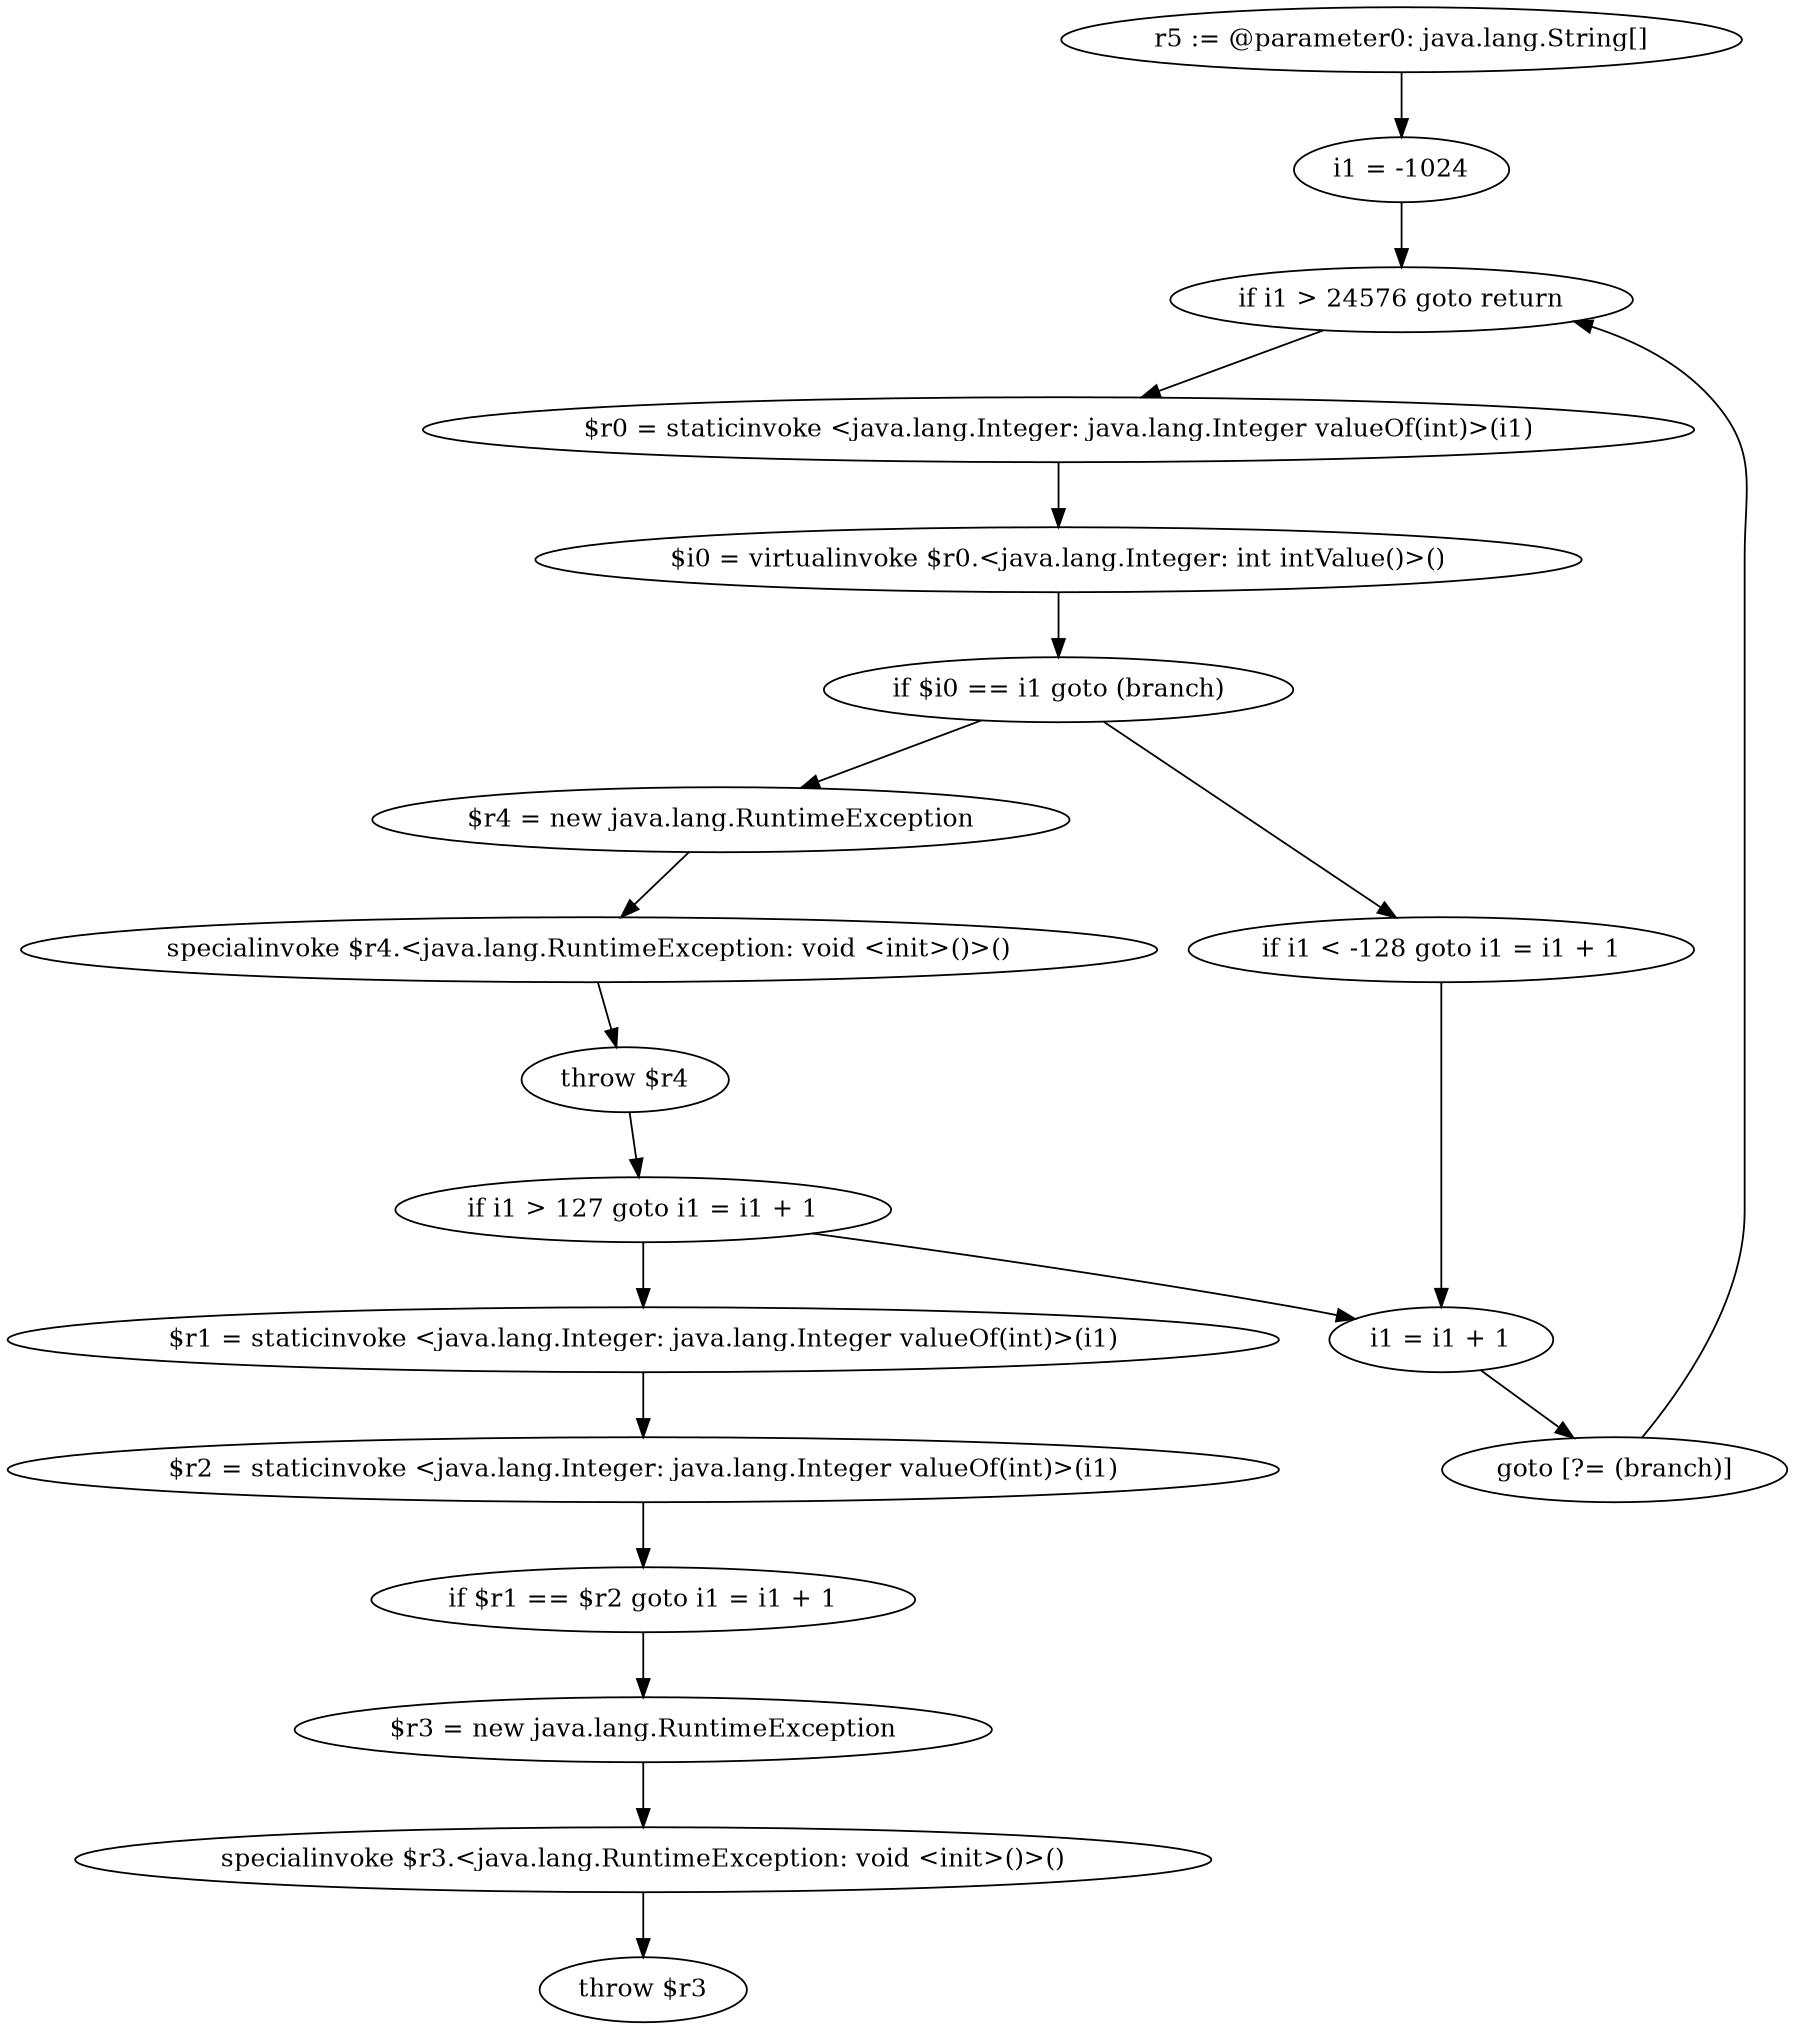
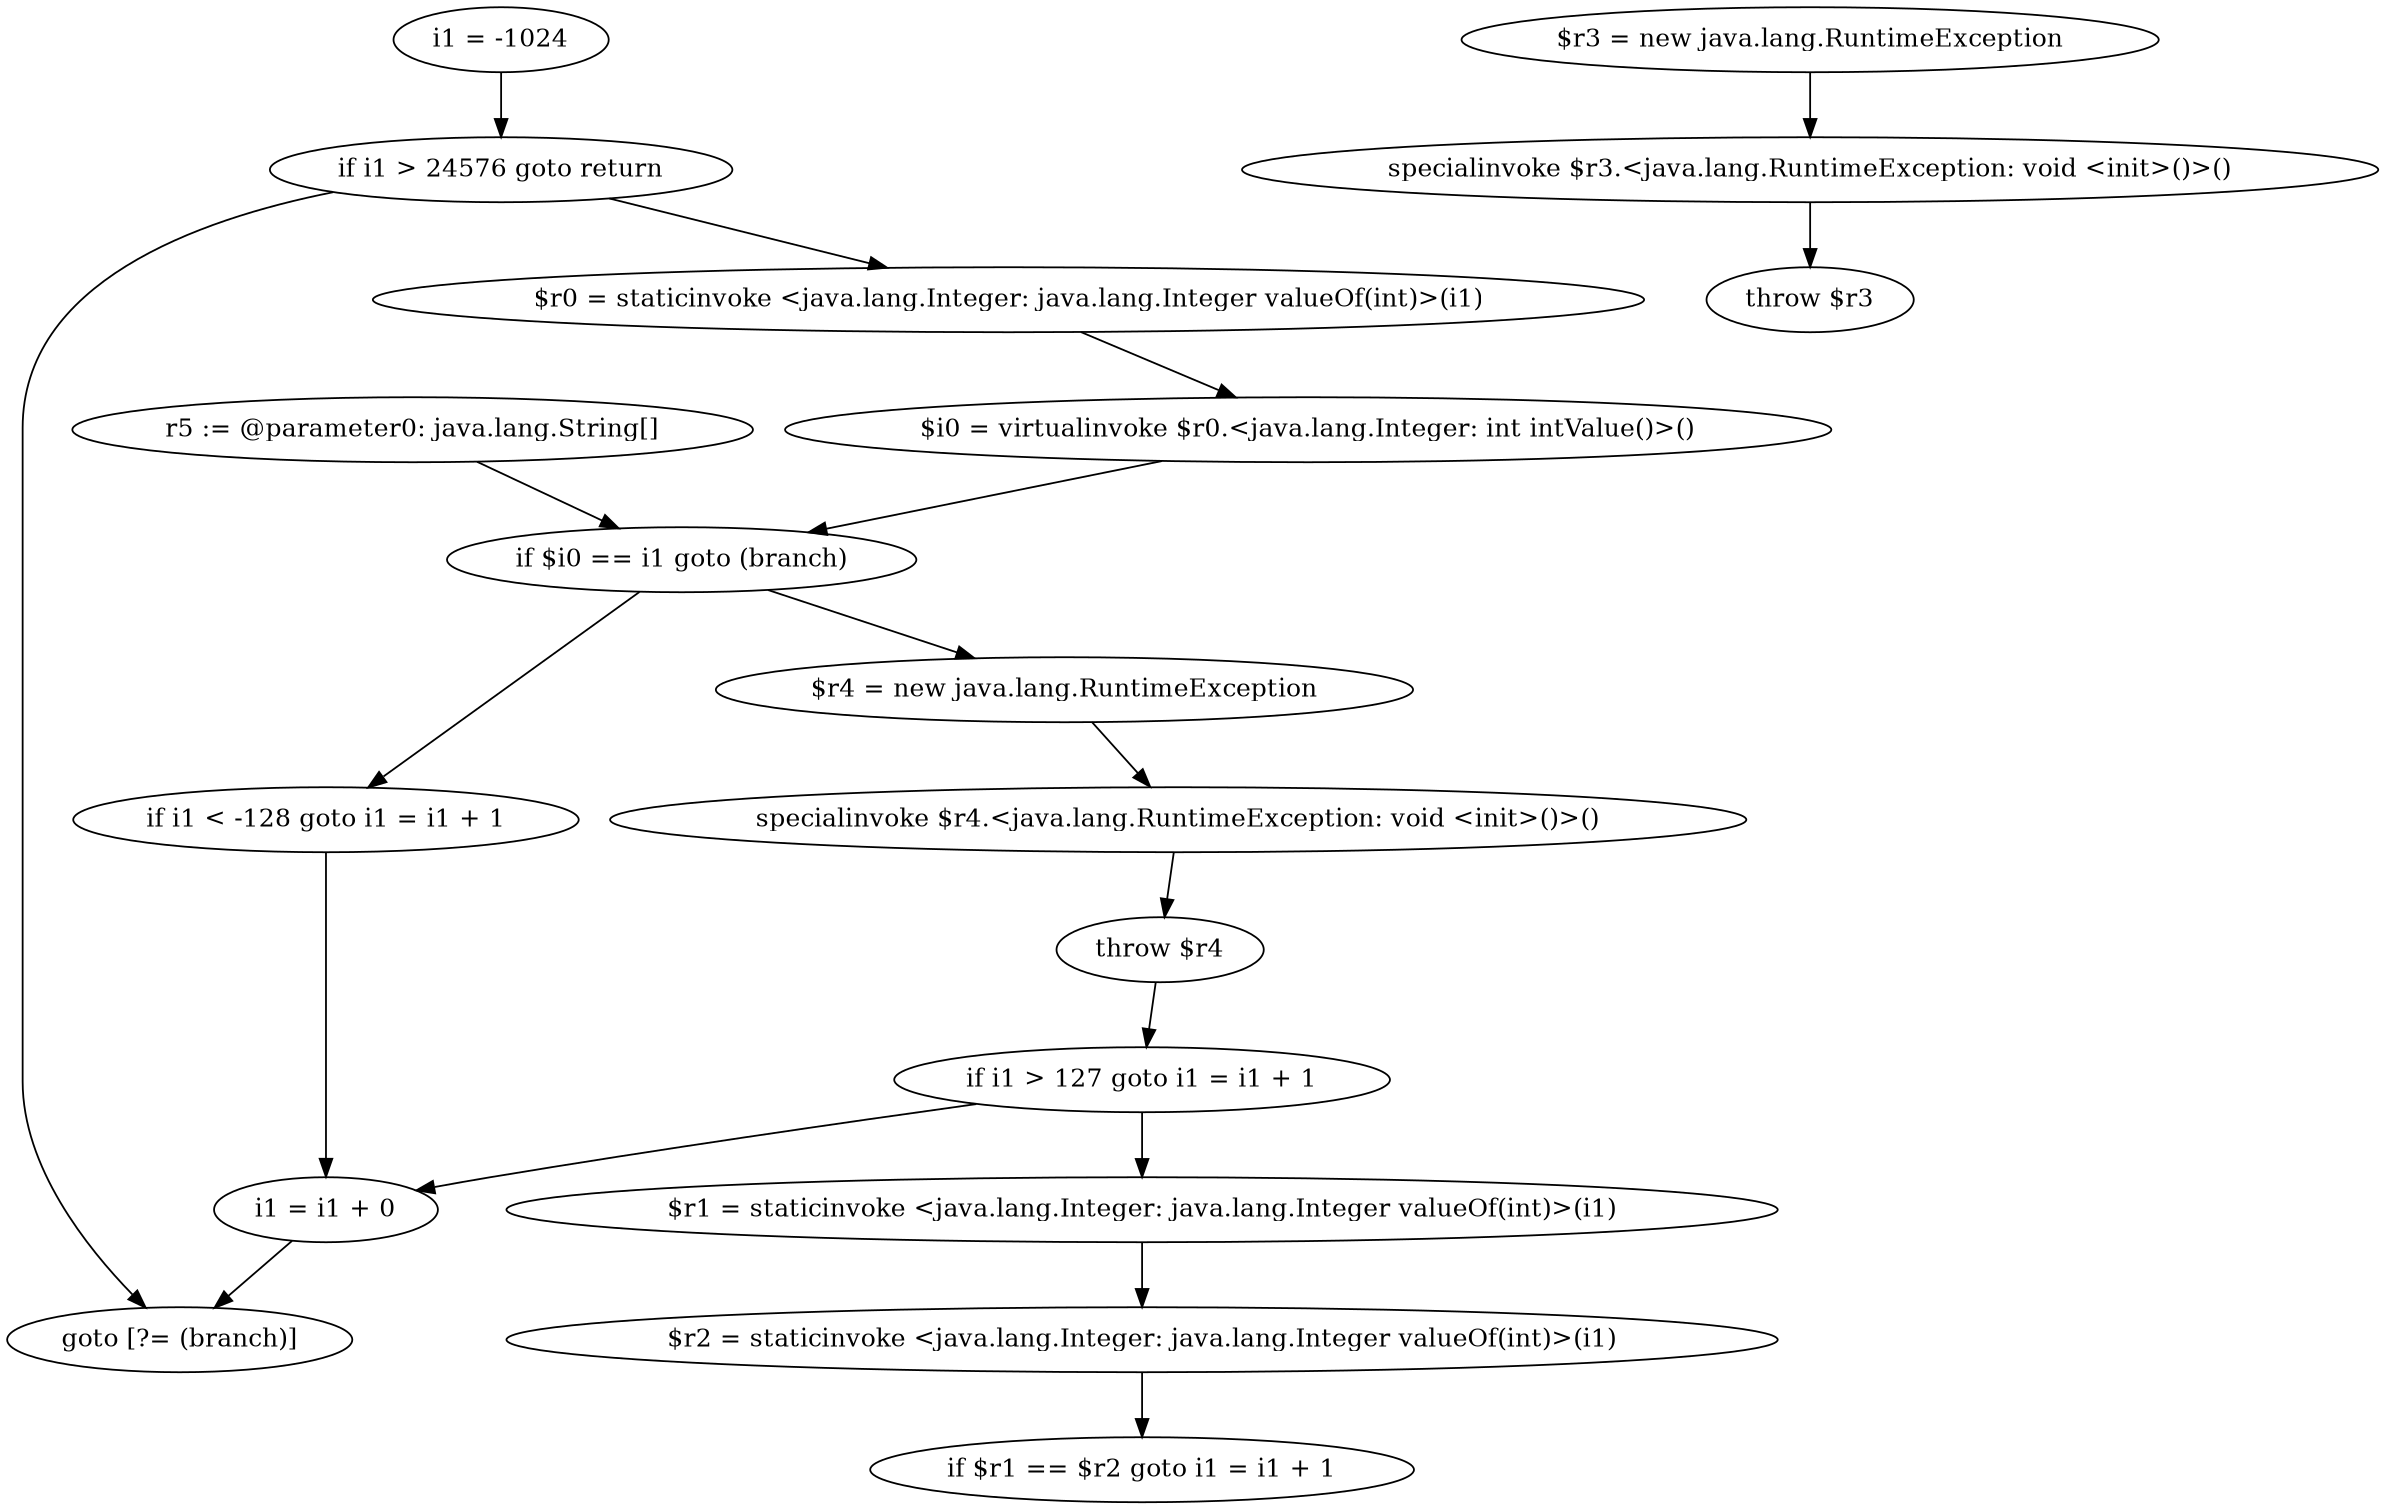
(1402, 96) -> (540, 491)
(1745, 856) -> (23, 667)
(1441, 1340) -> (326, 1210)
(643, 1656) -> none
